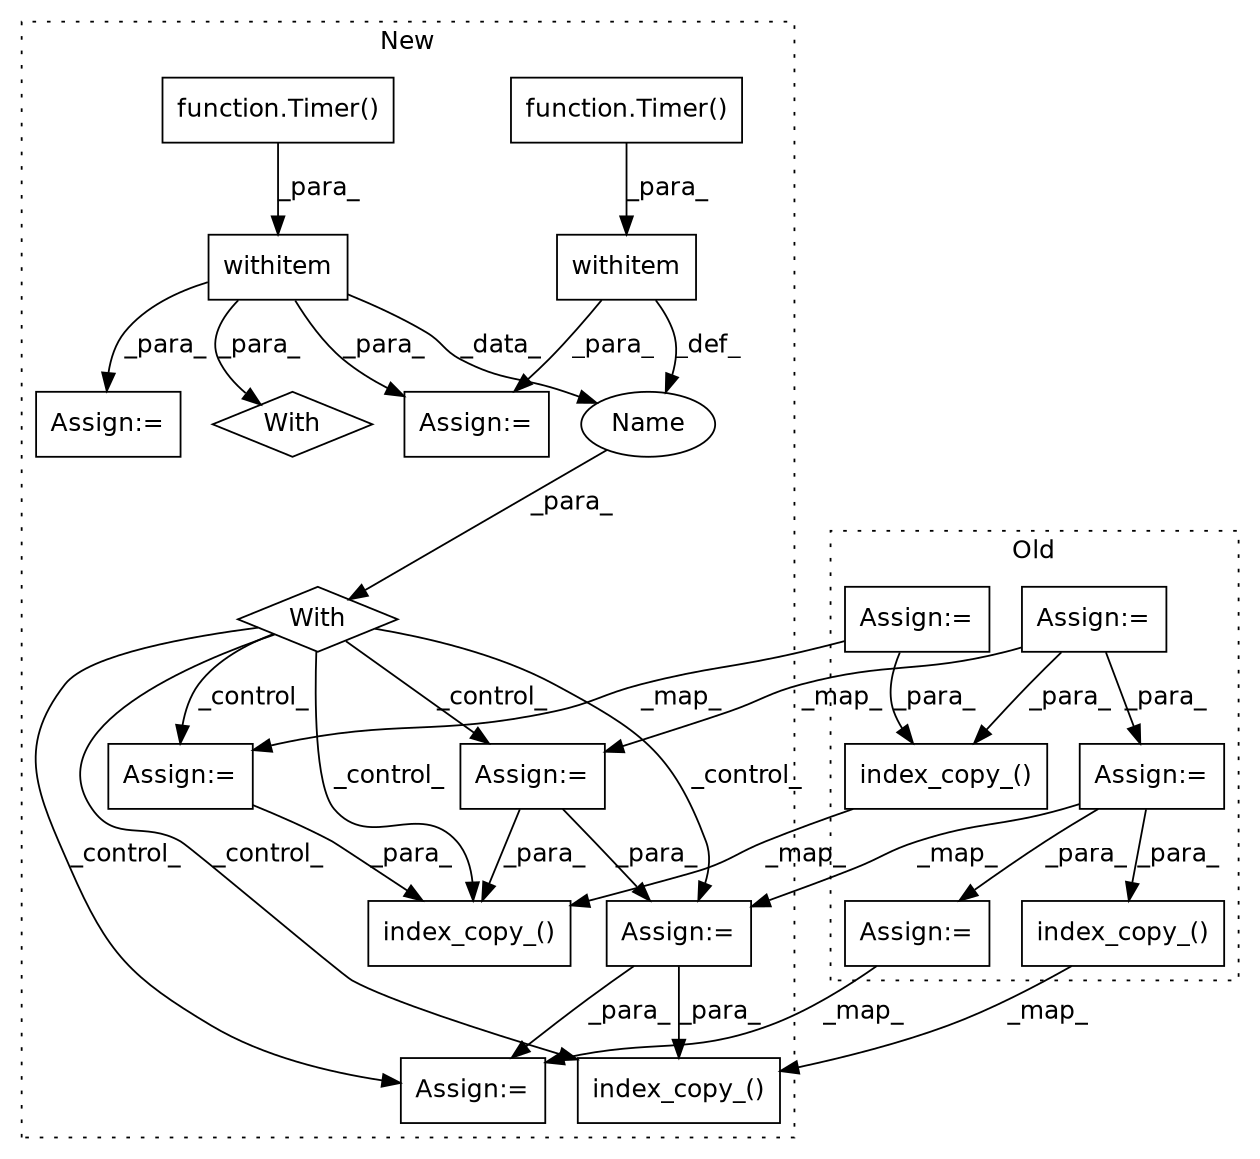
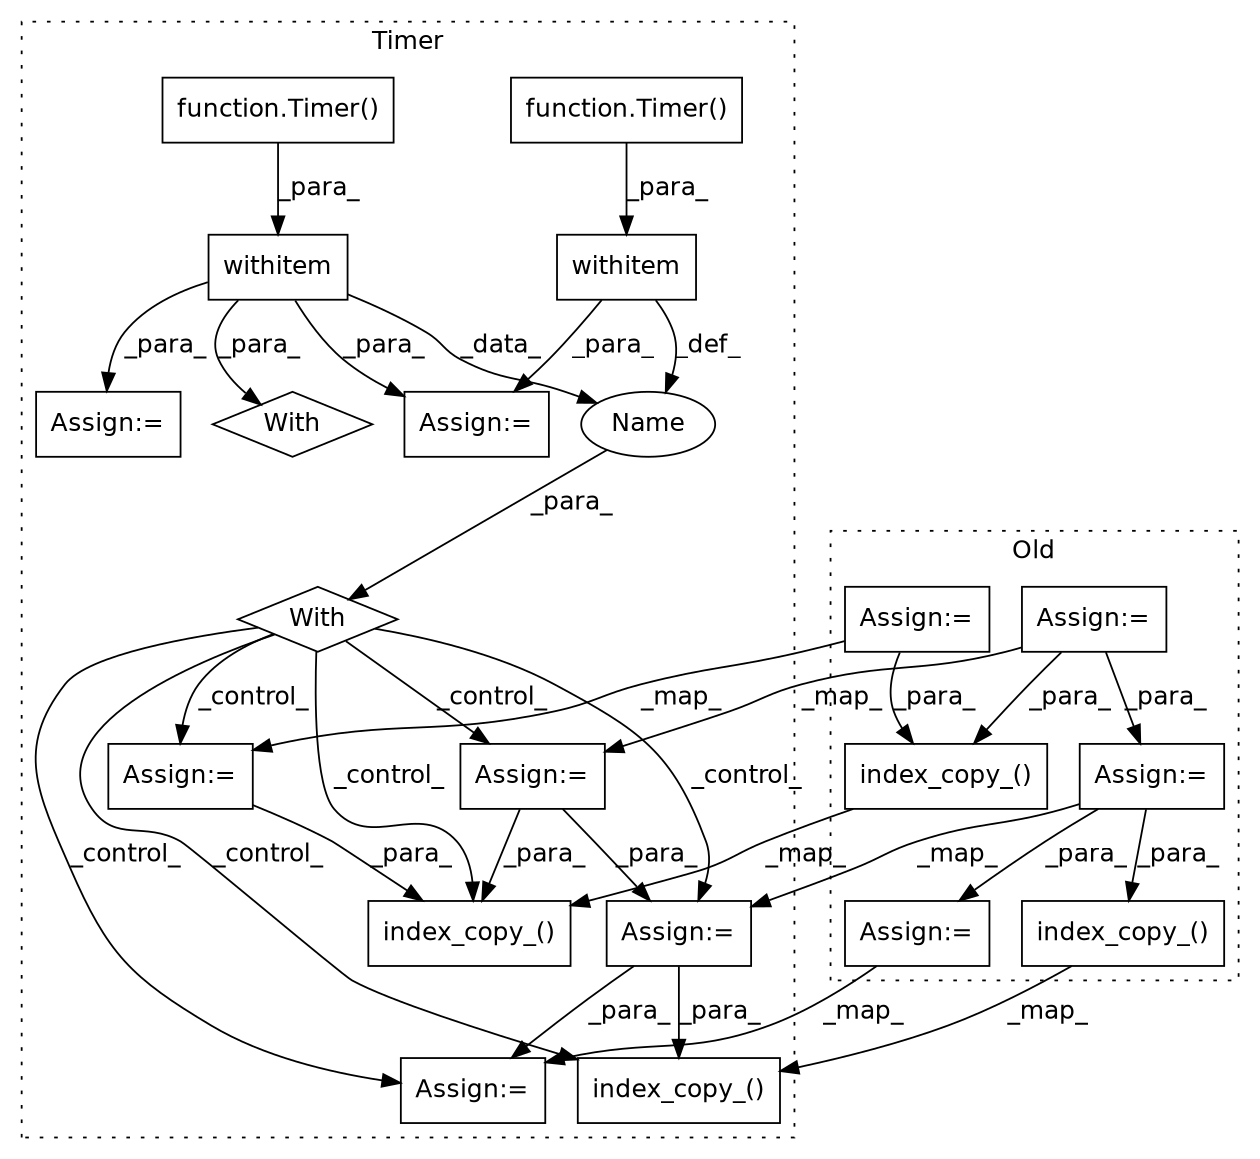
(408, 42) -> (408, 42)
